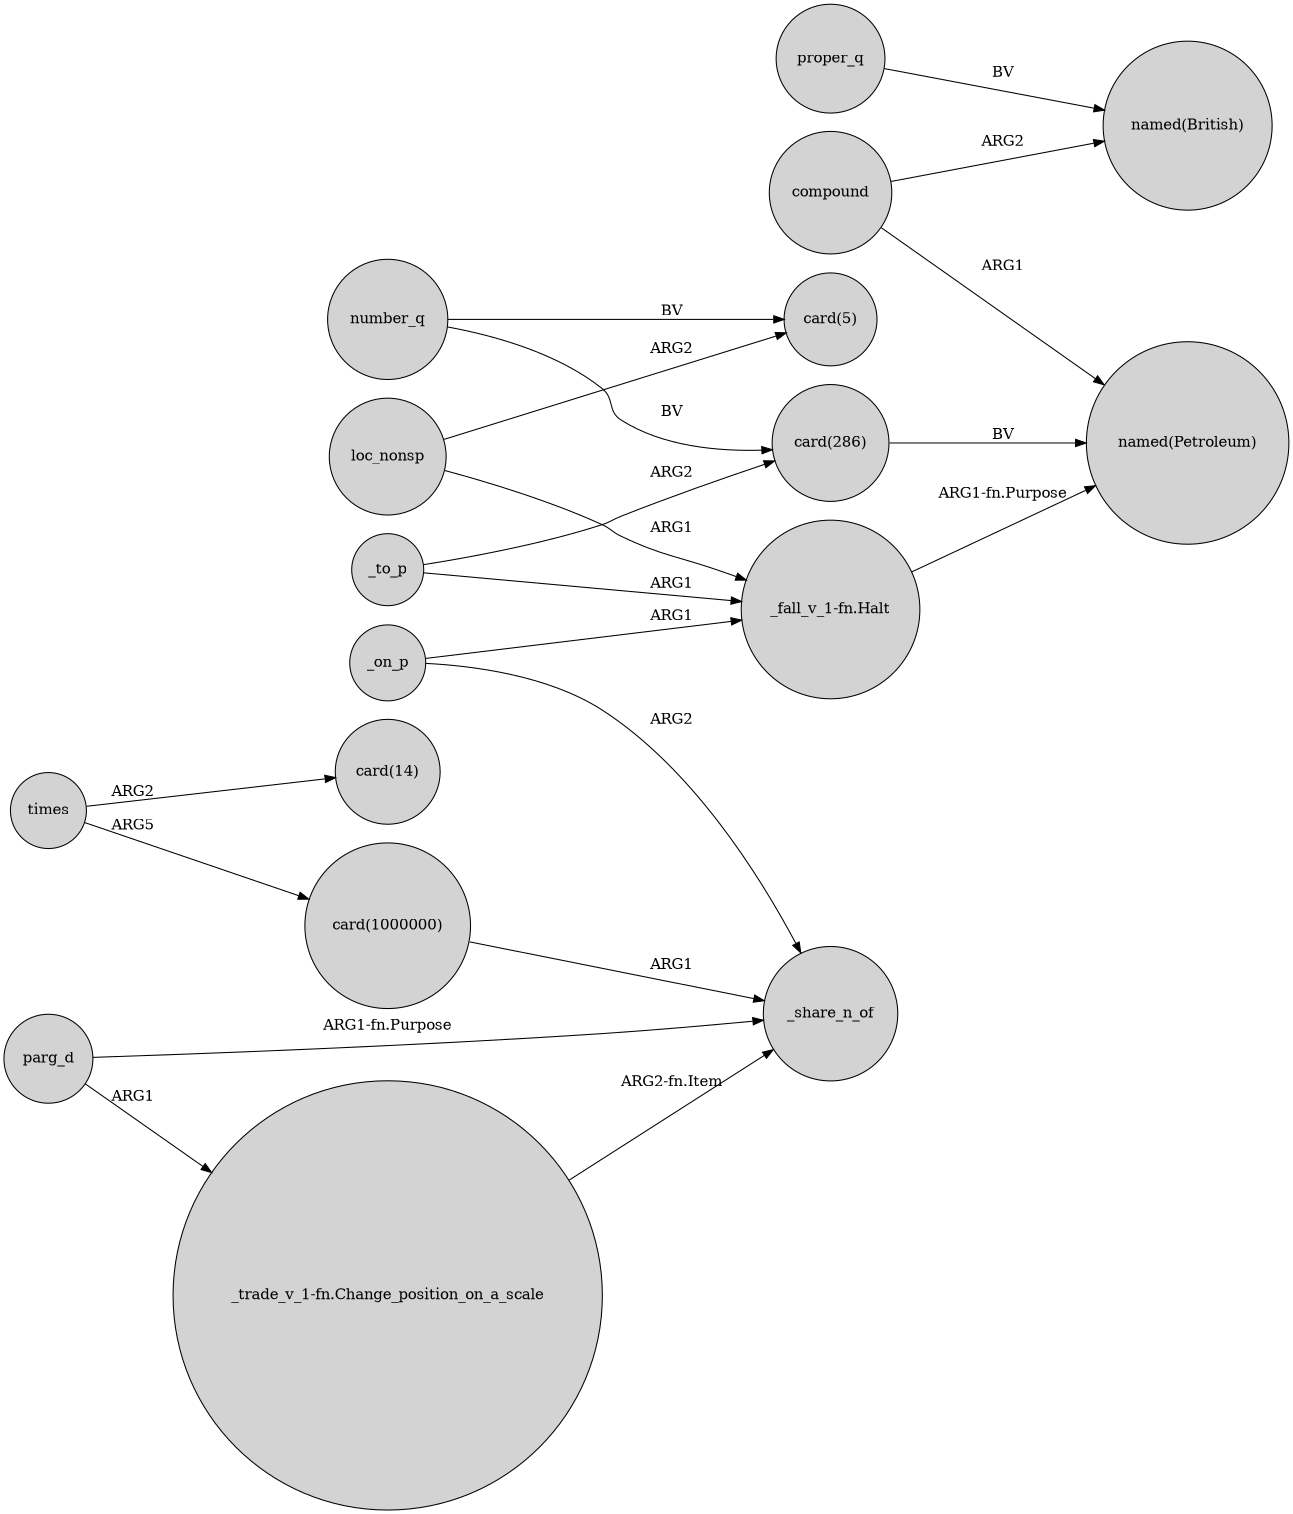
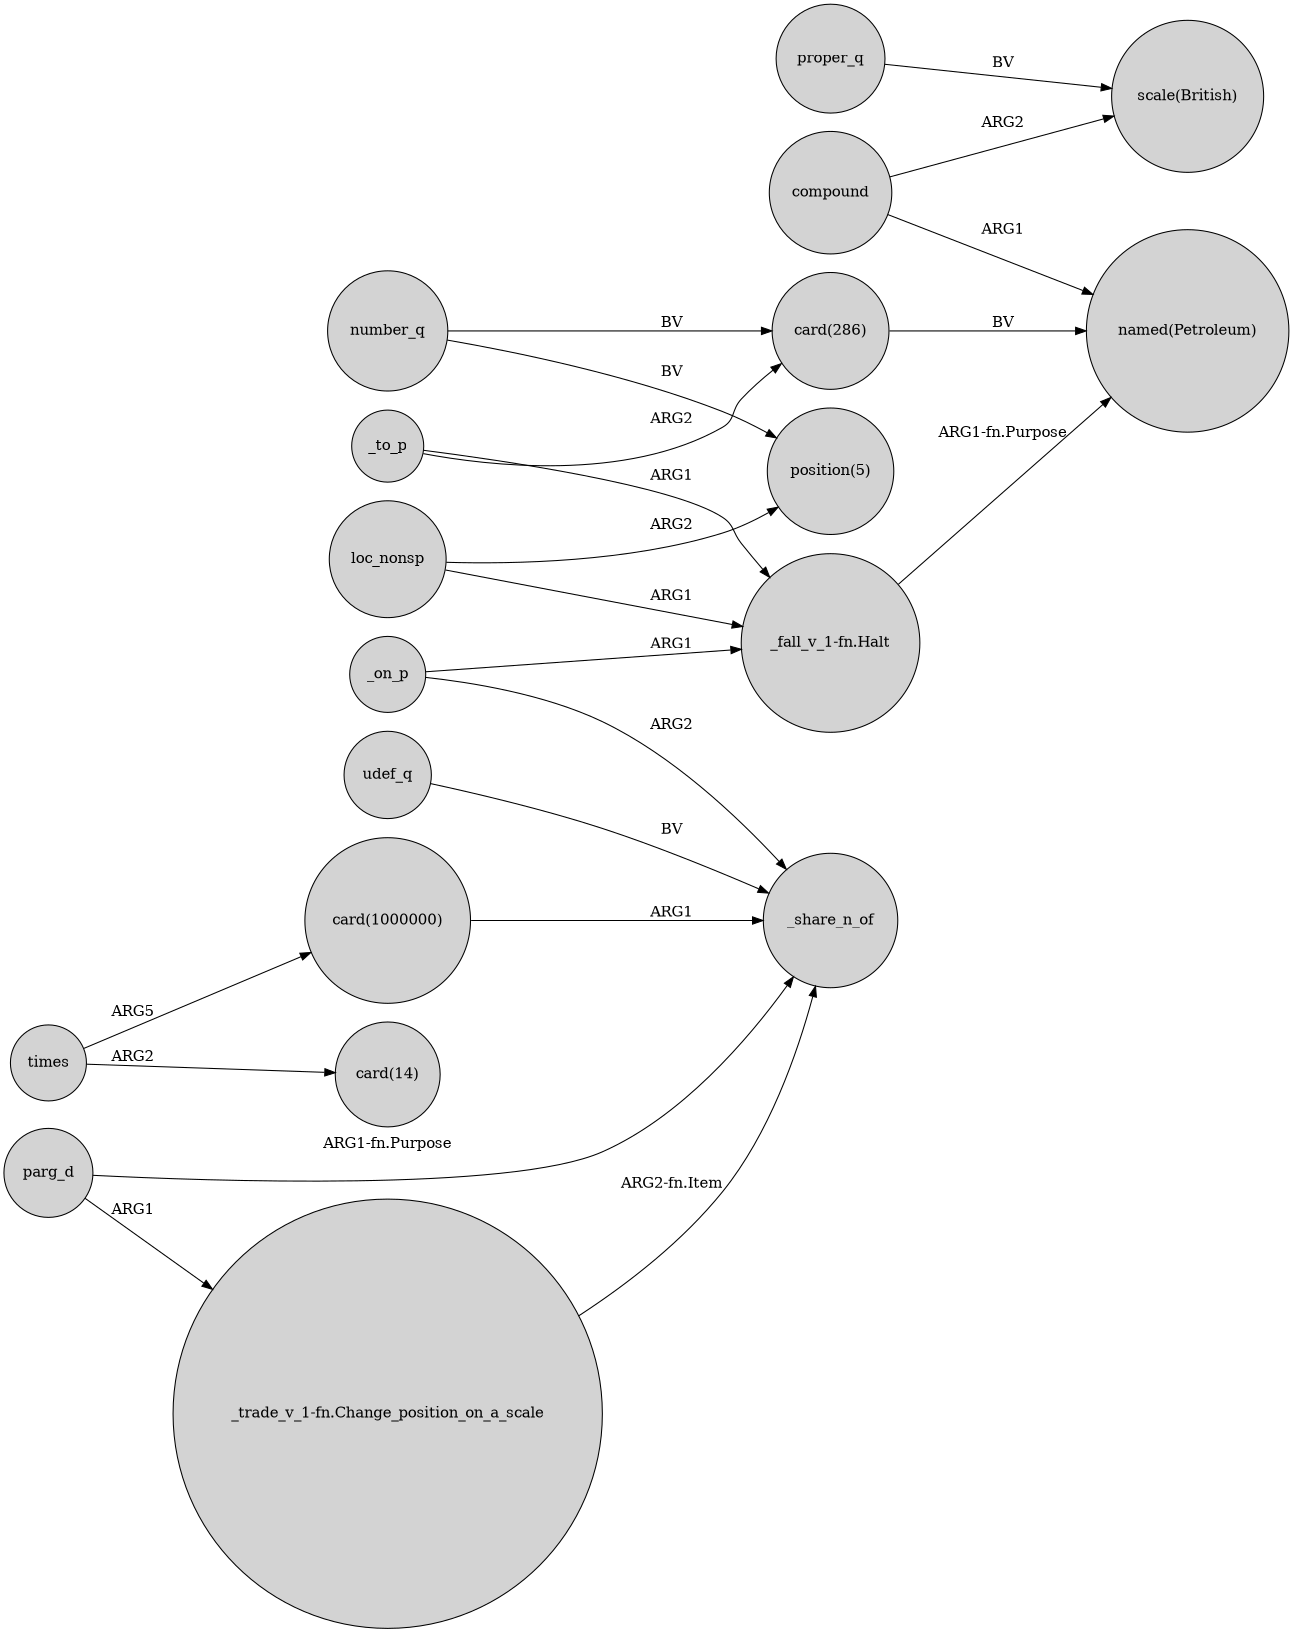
(1188, 126) -> (1188, 96)
(831, 319) -> (831, 471)
none -> (388, 775)
